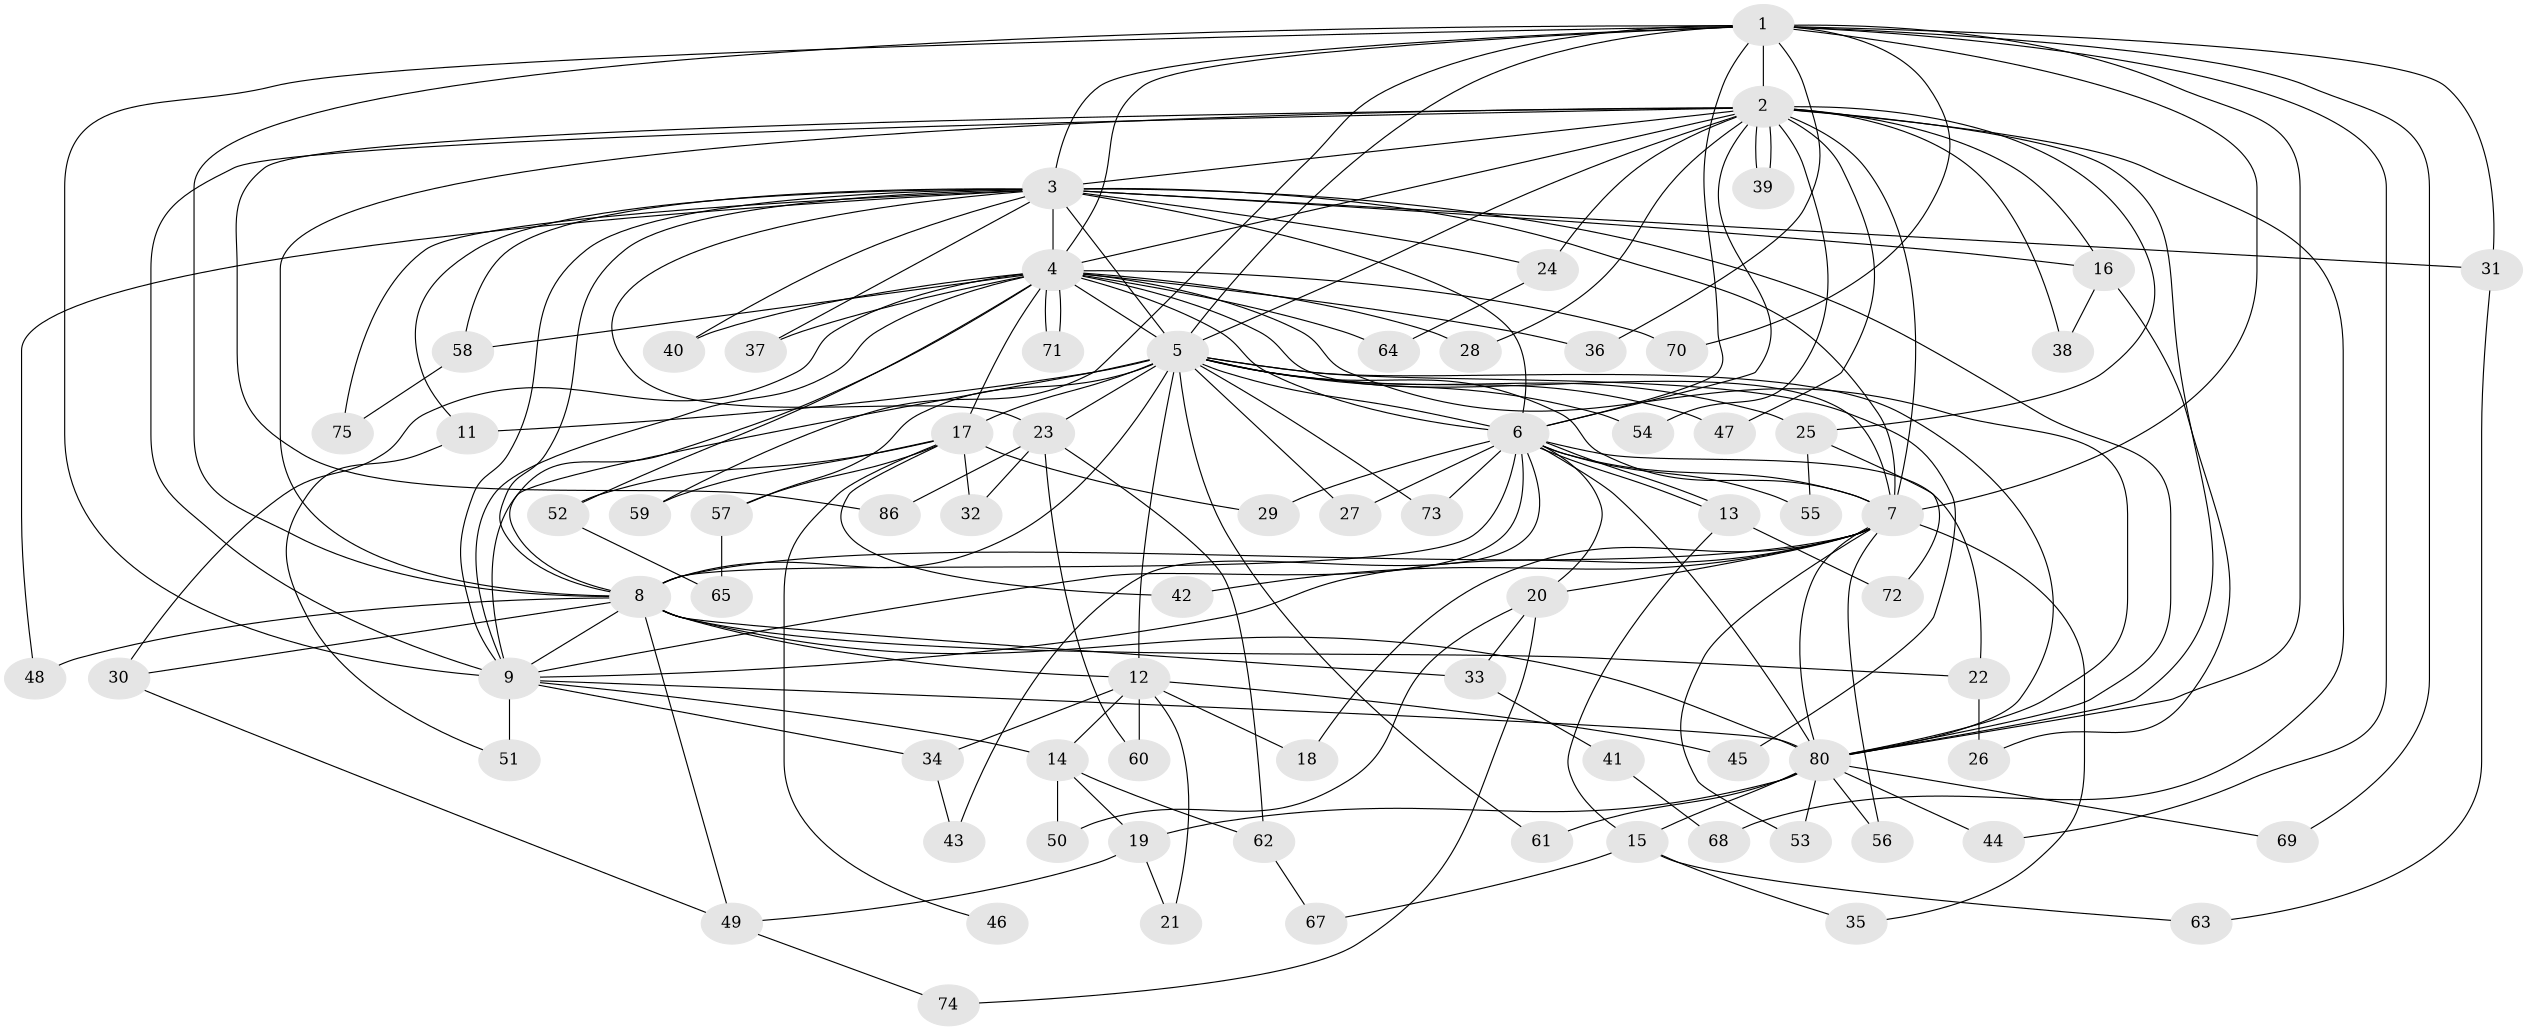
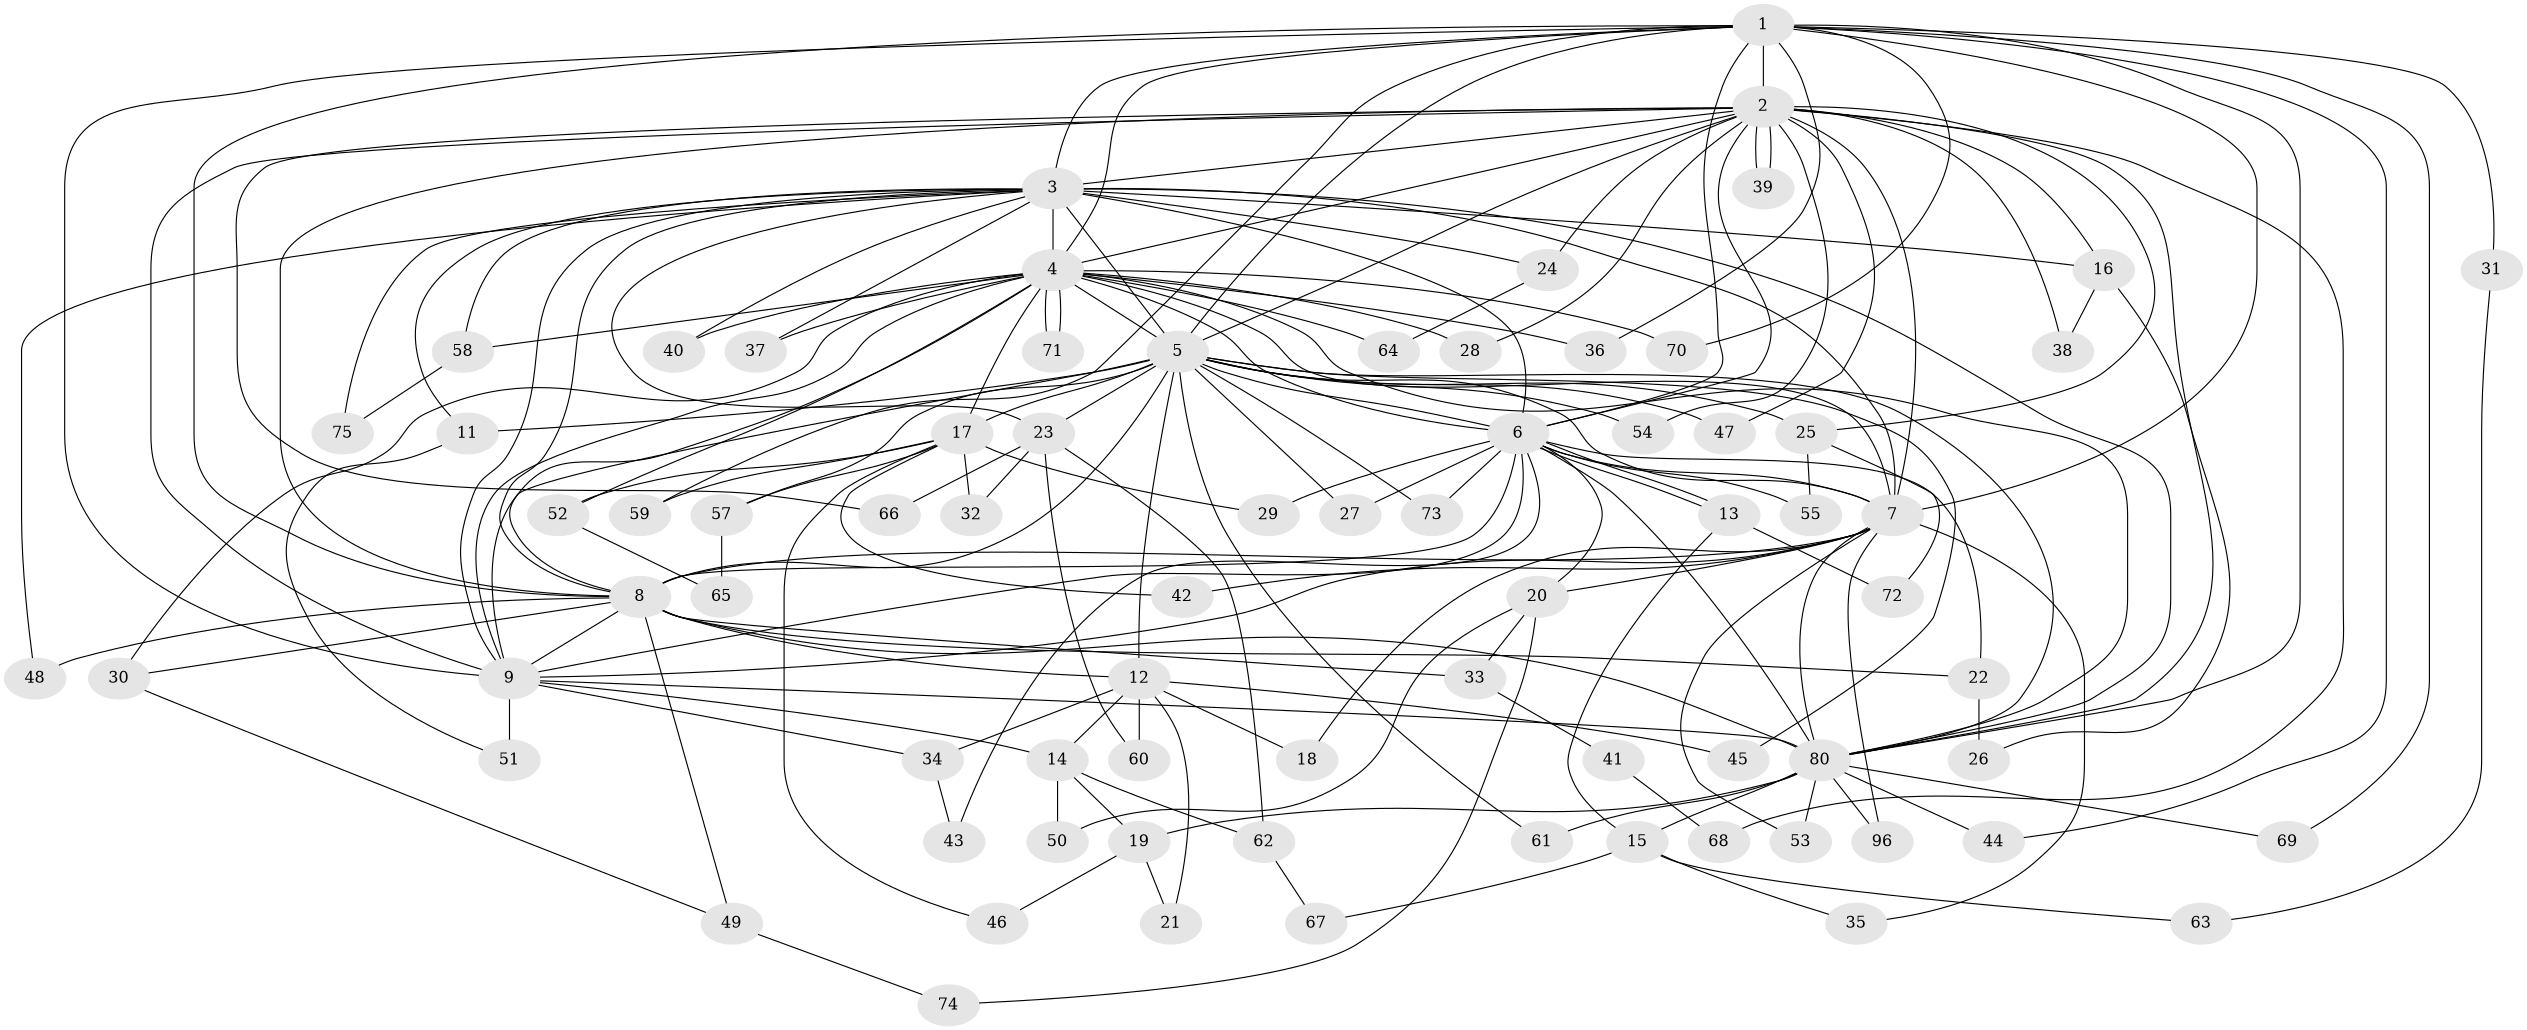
(1772, 229) -> none
(890, 515) -> (890, 515)
(1883, 842) -> (1883, 842)
(941, 898) -> (1068, 883)
